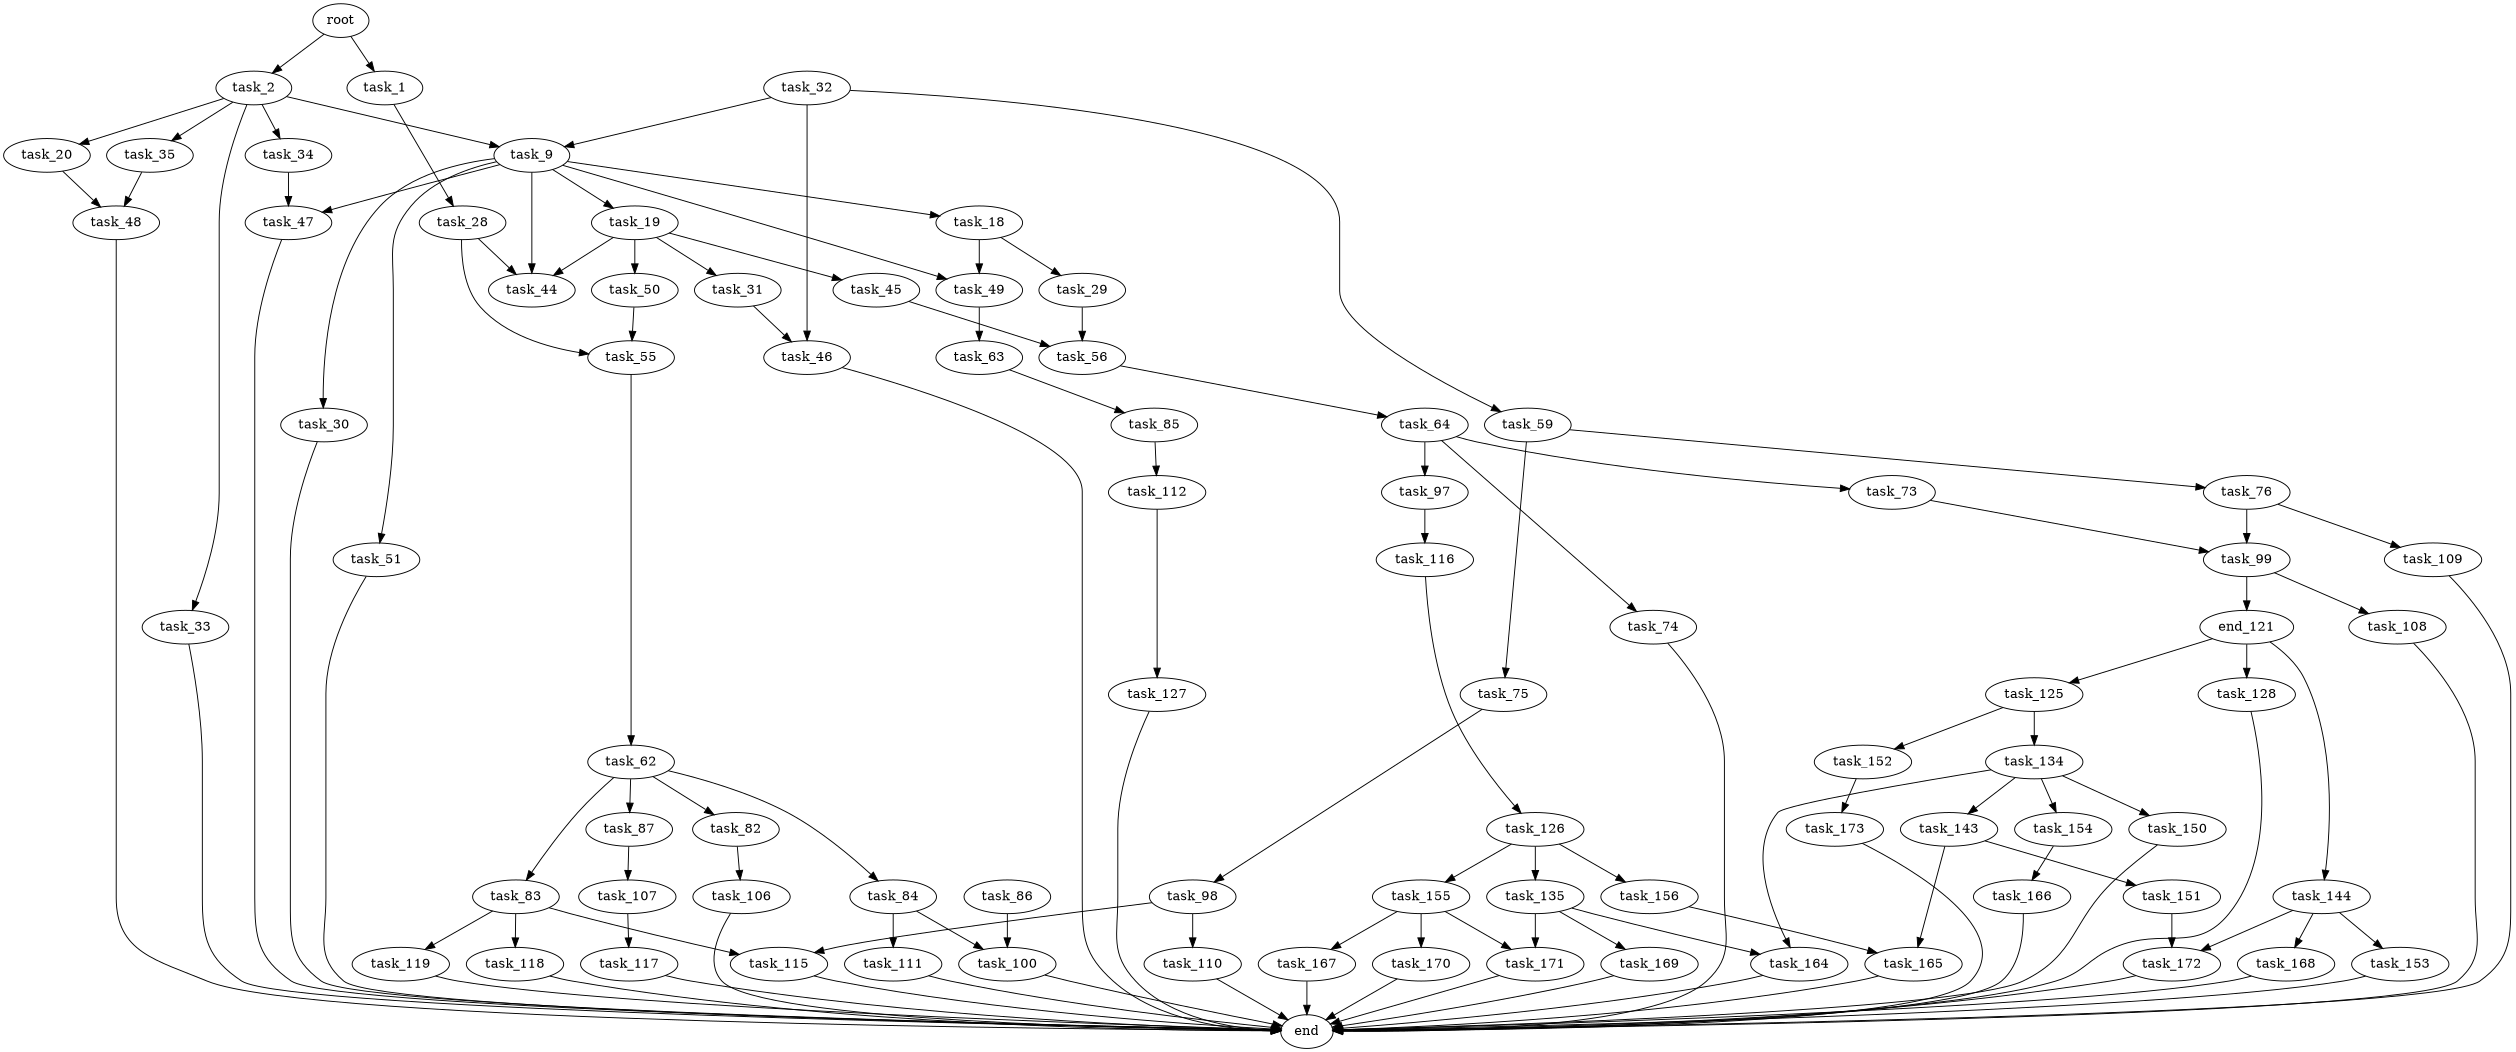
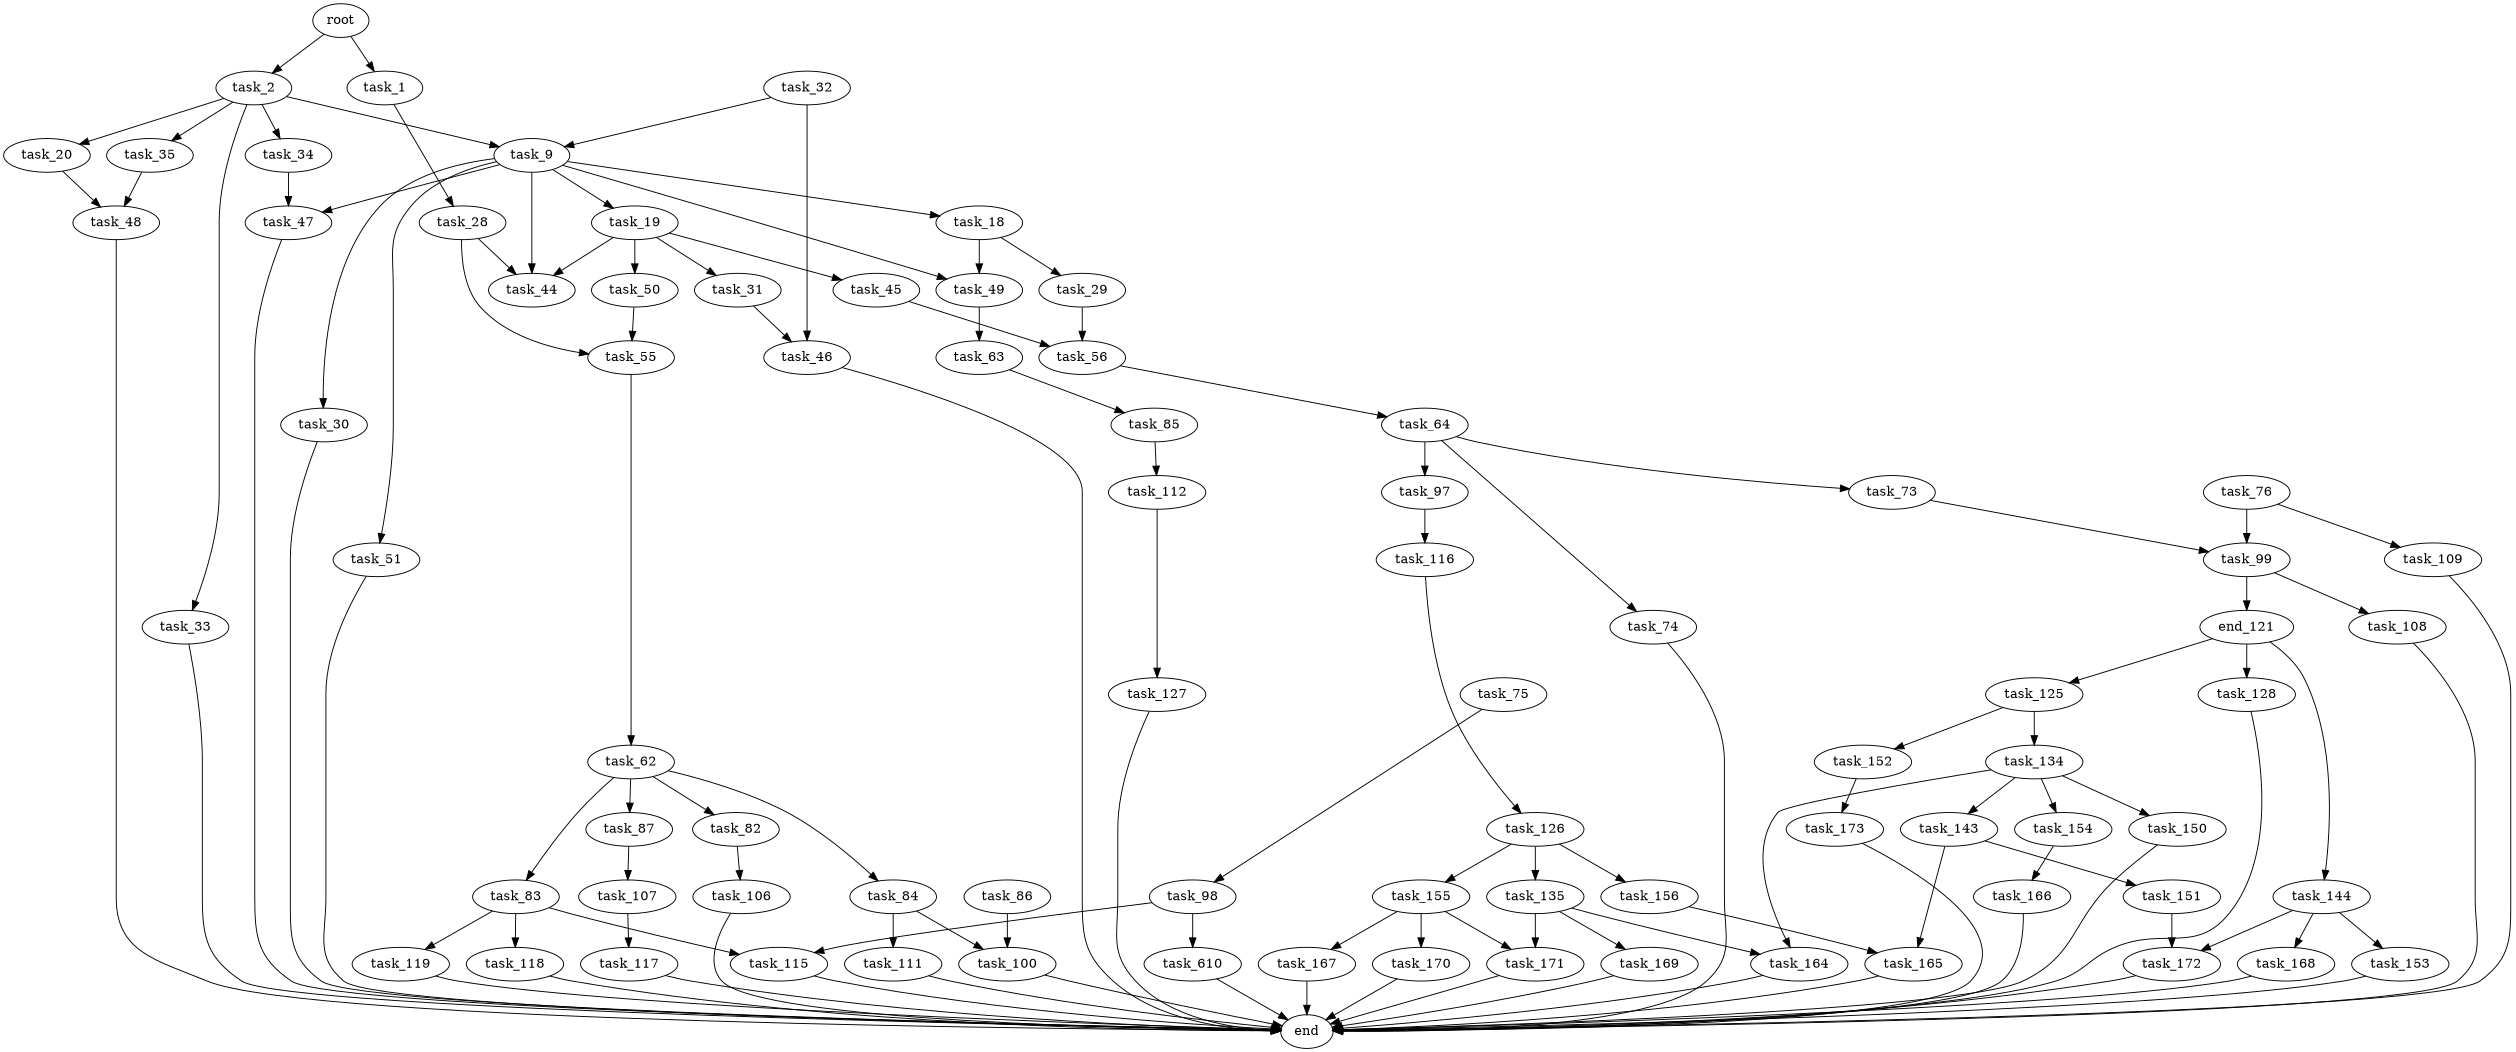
(1528, 425) -> none
(1193, 964) -> (1193, 964)
